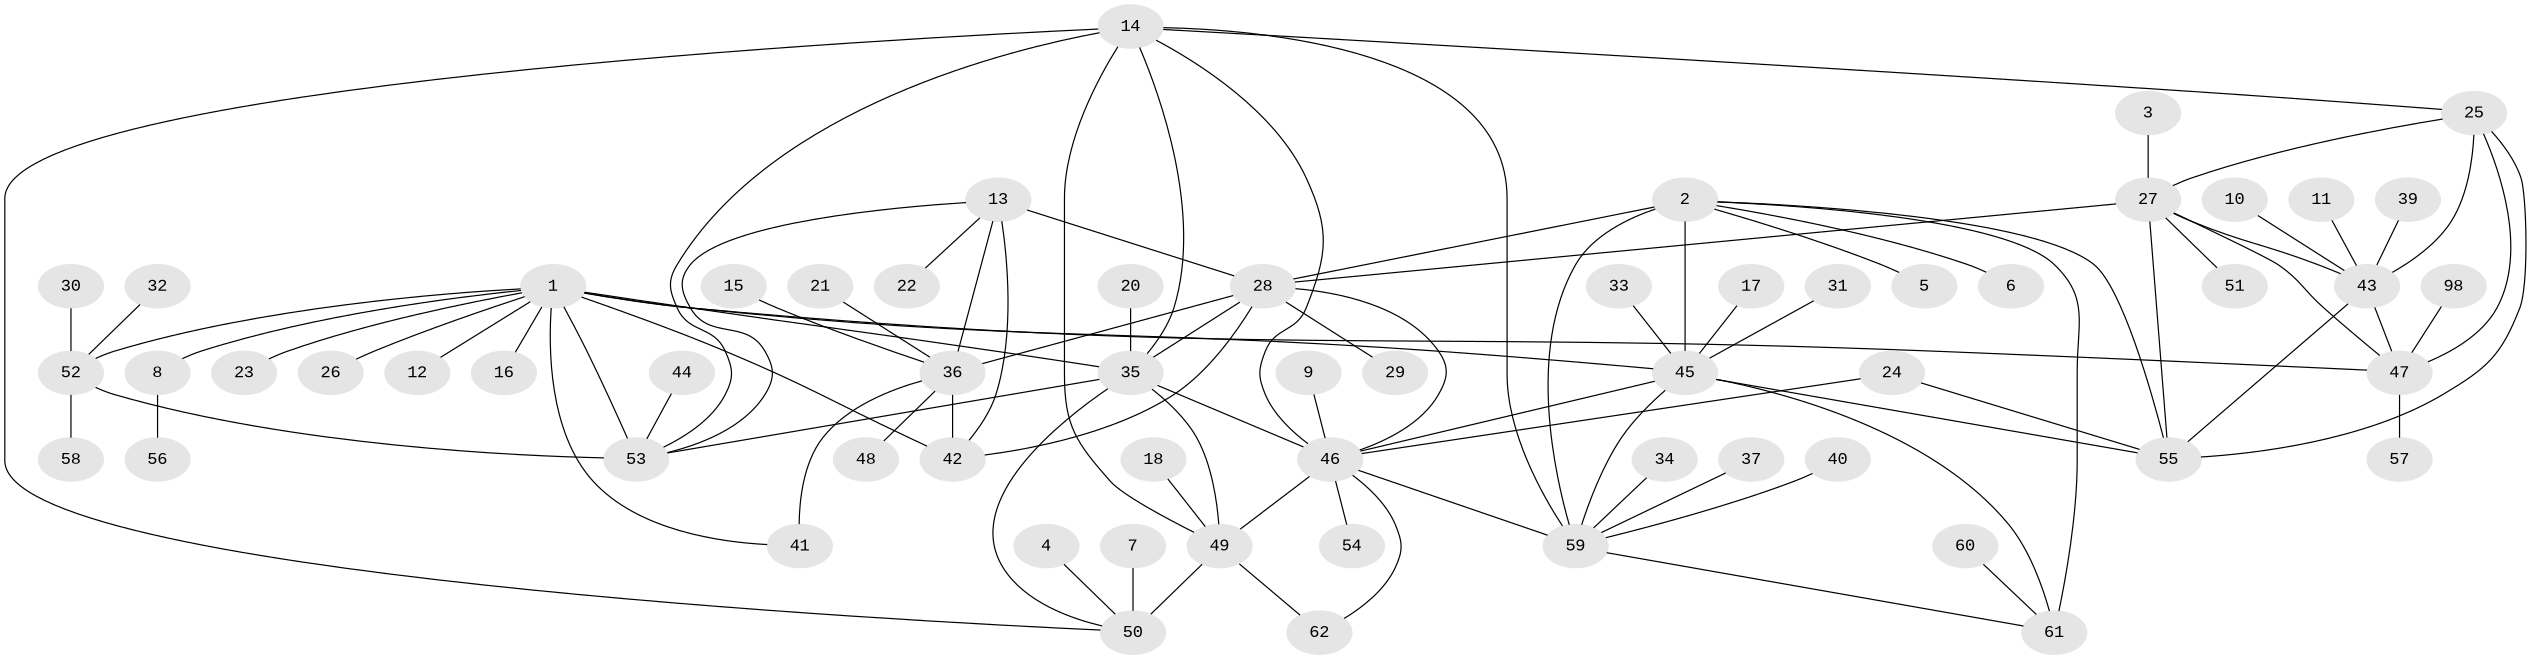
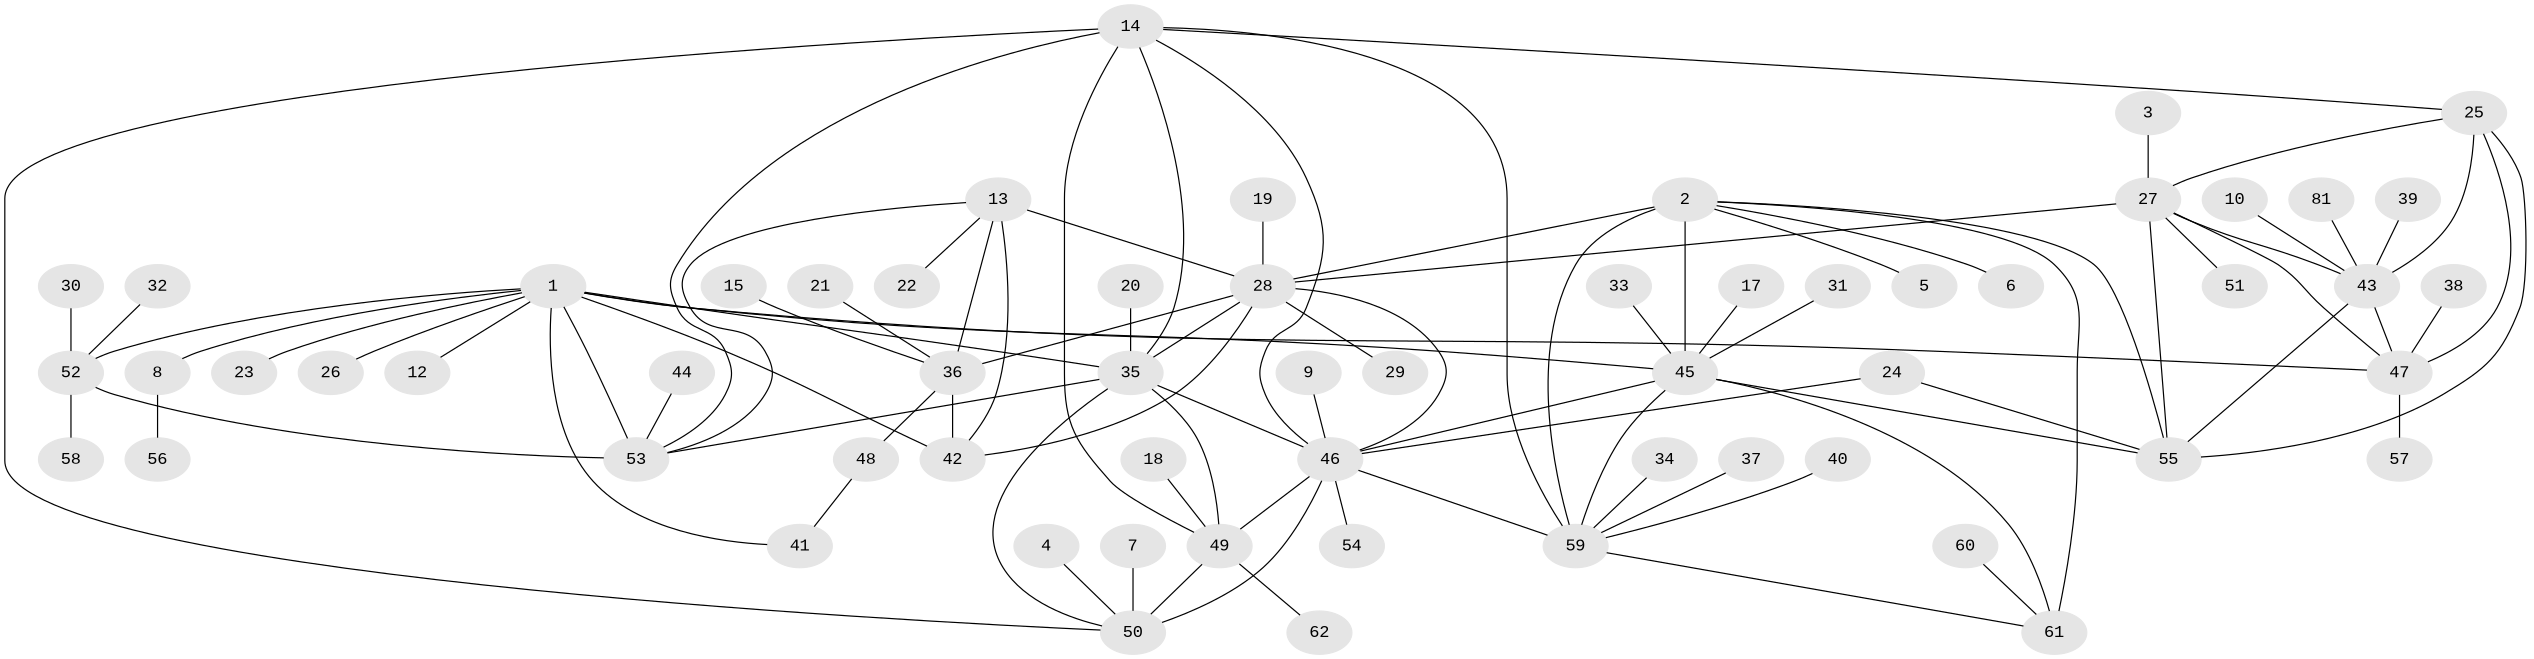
none -> (1263, 200)
(2321, 200) -> (2321, 200)
(2454, 286) -> (2454, 286)
(504, 373) -> none
(824, 436) -> (833, 503)
(1401, 550) -> (1259, 571)
